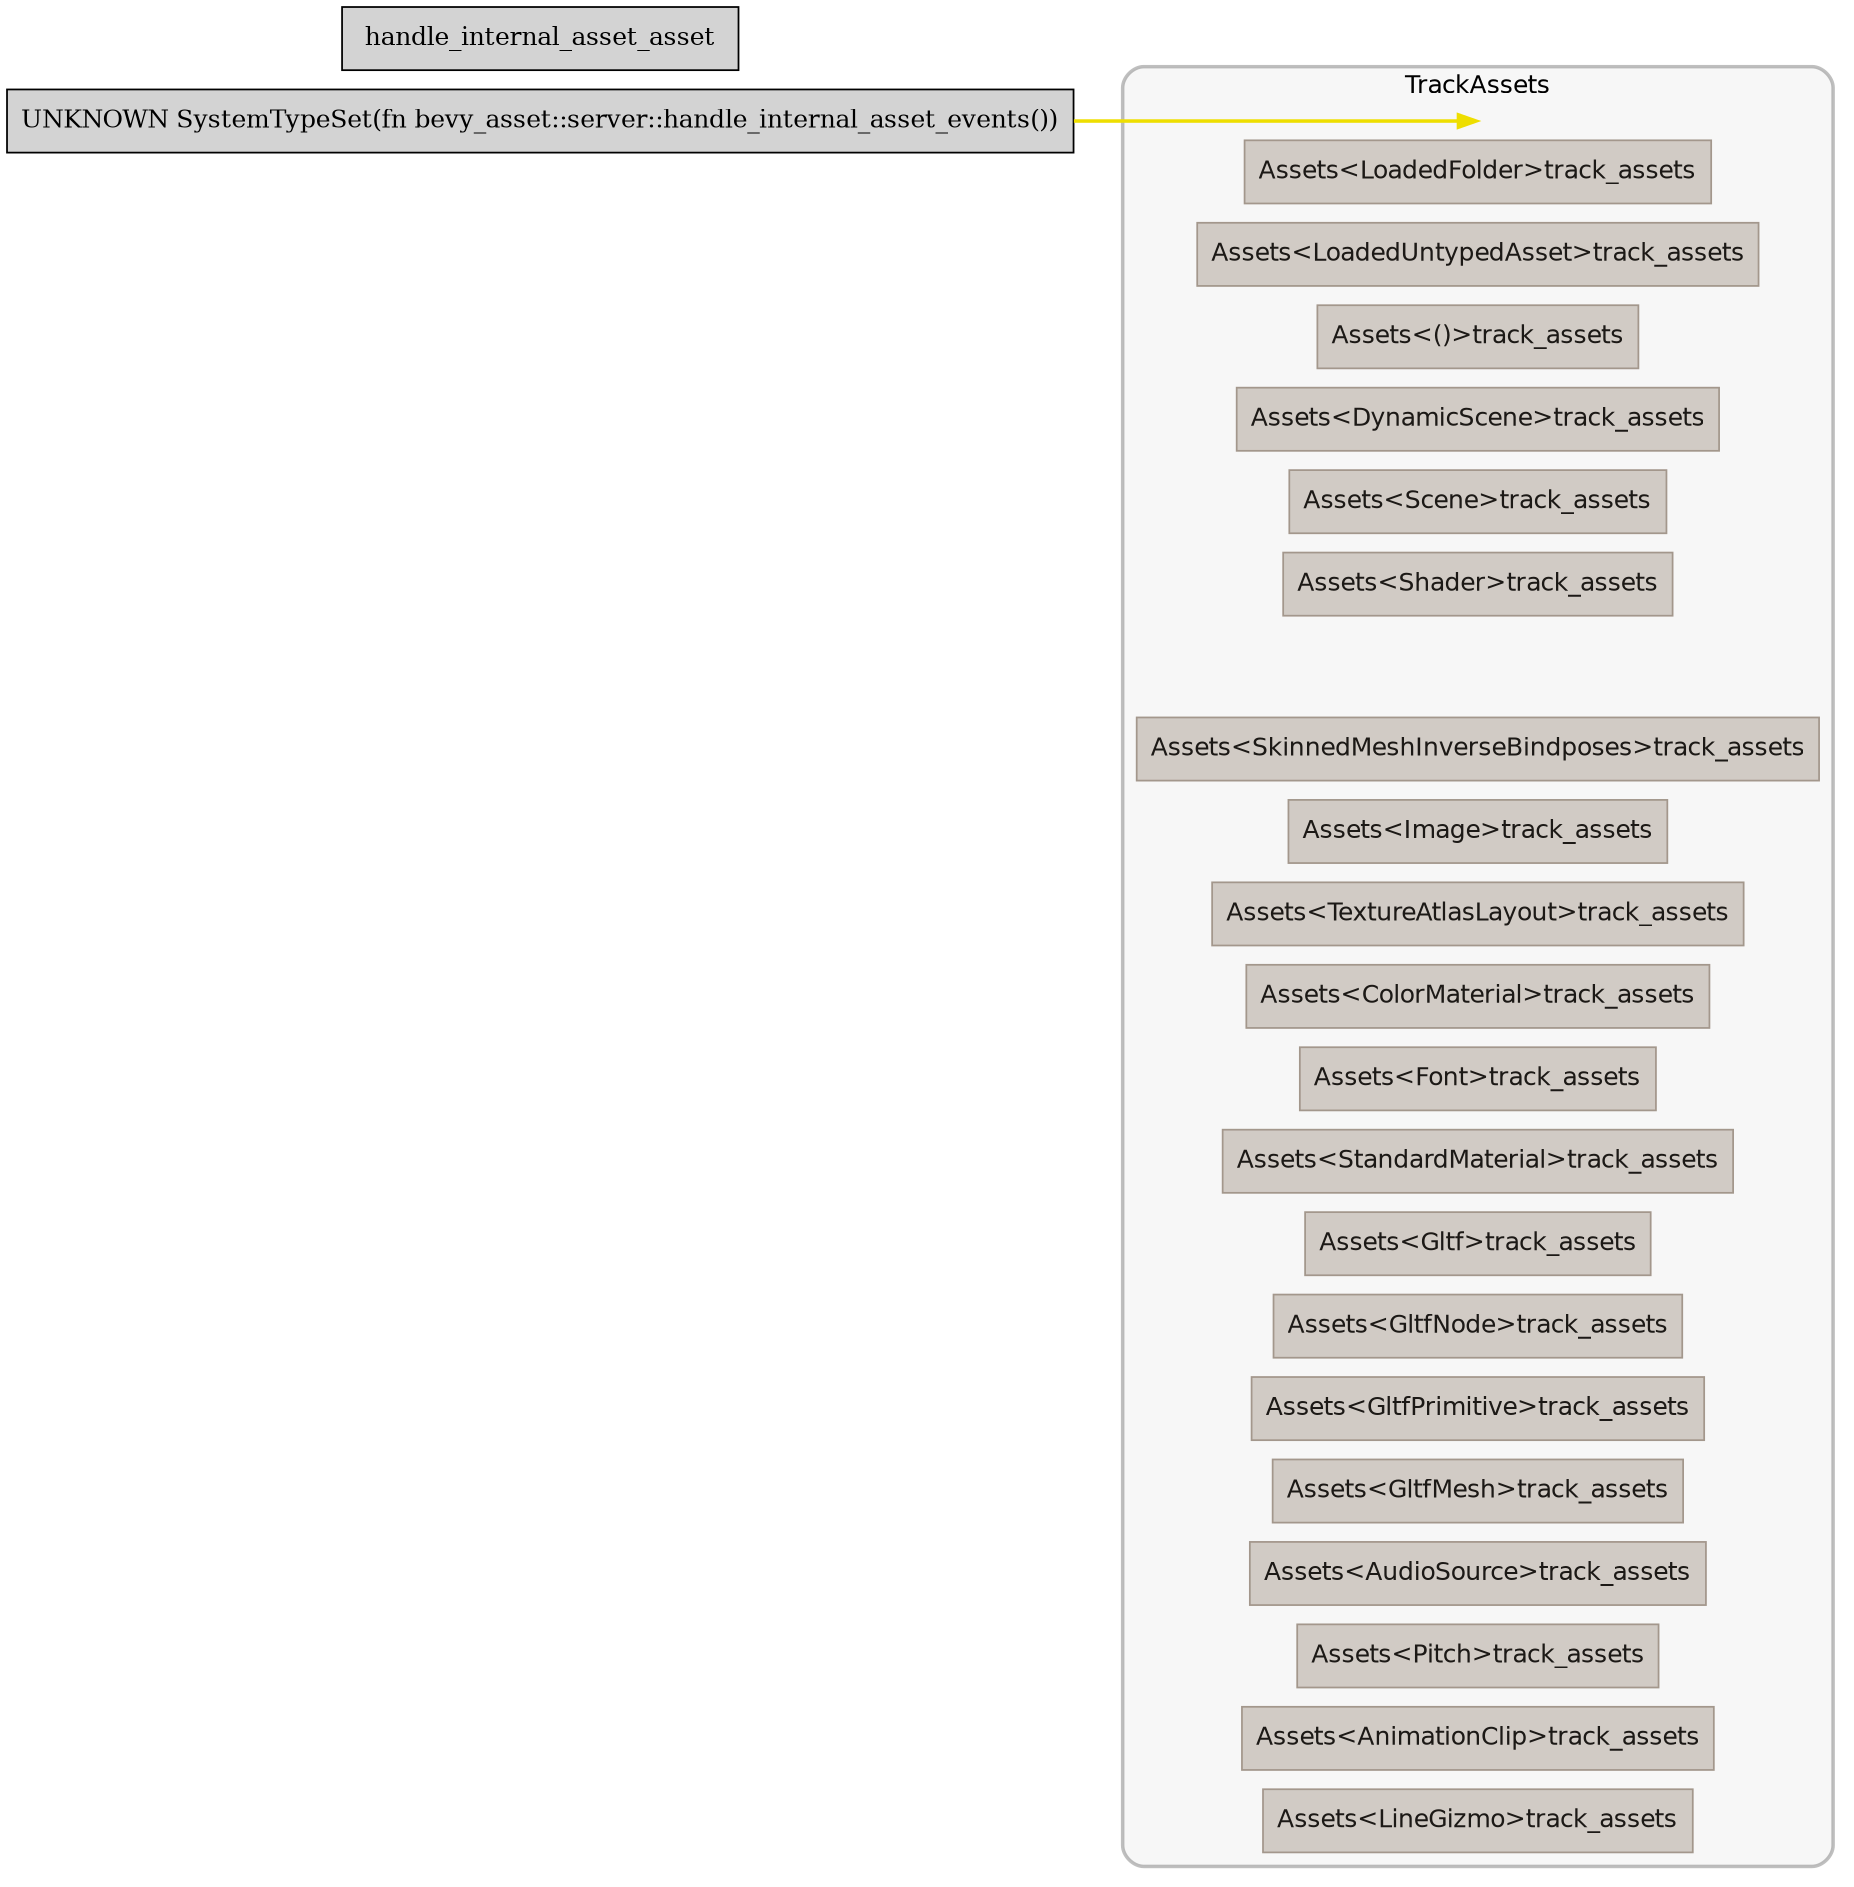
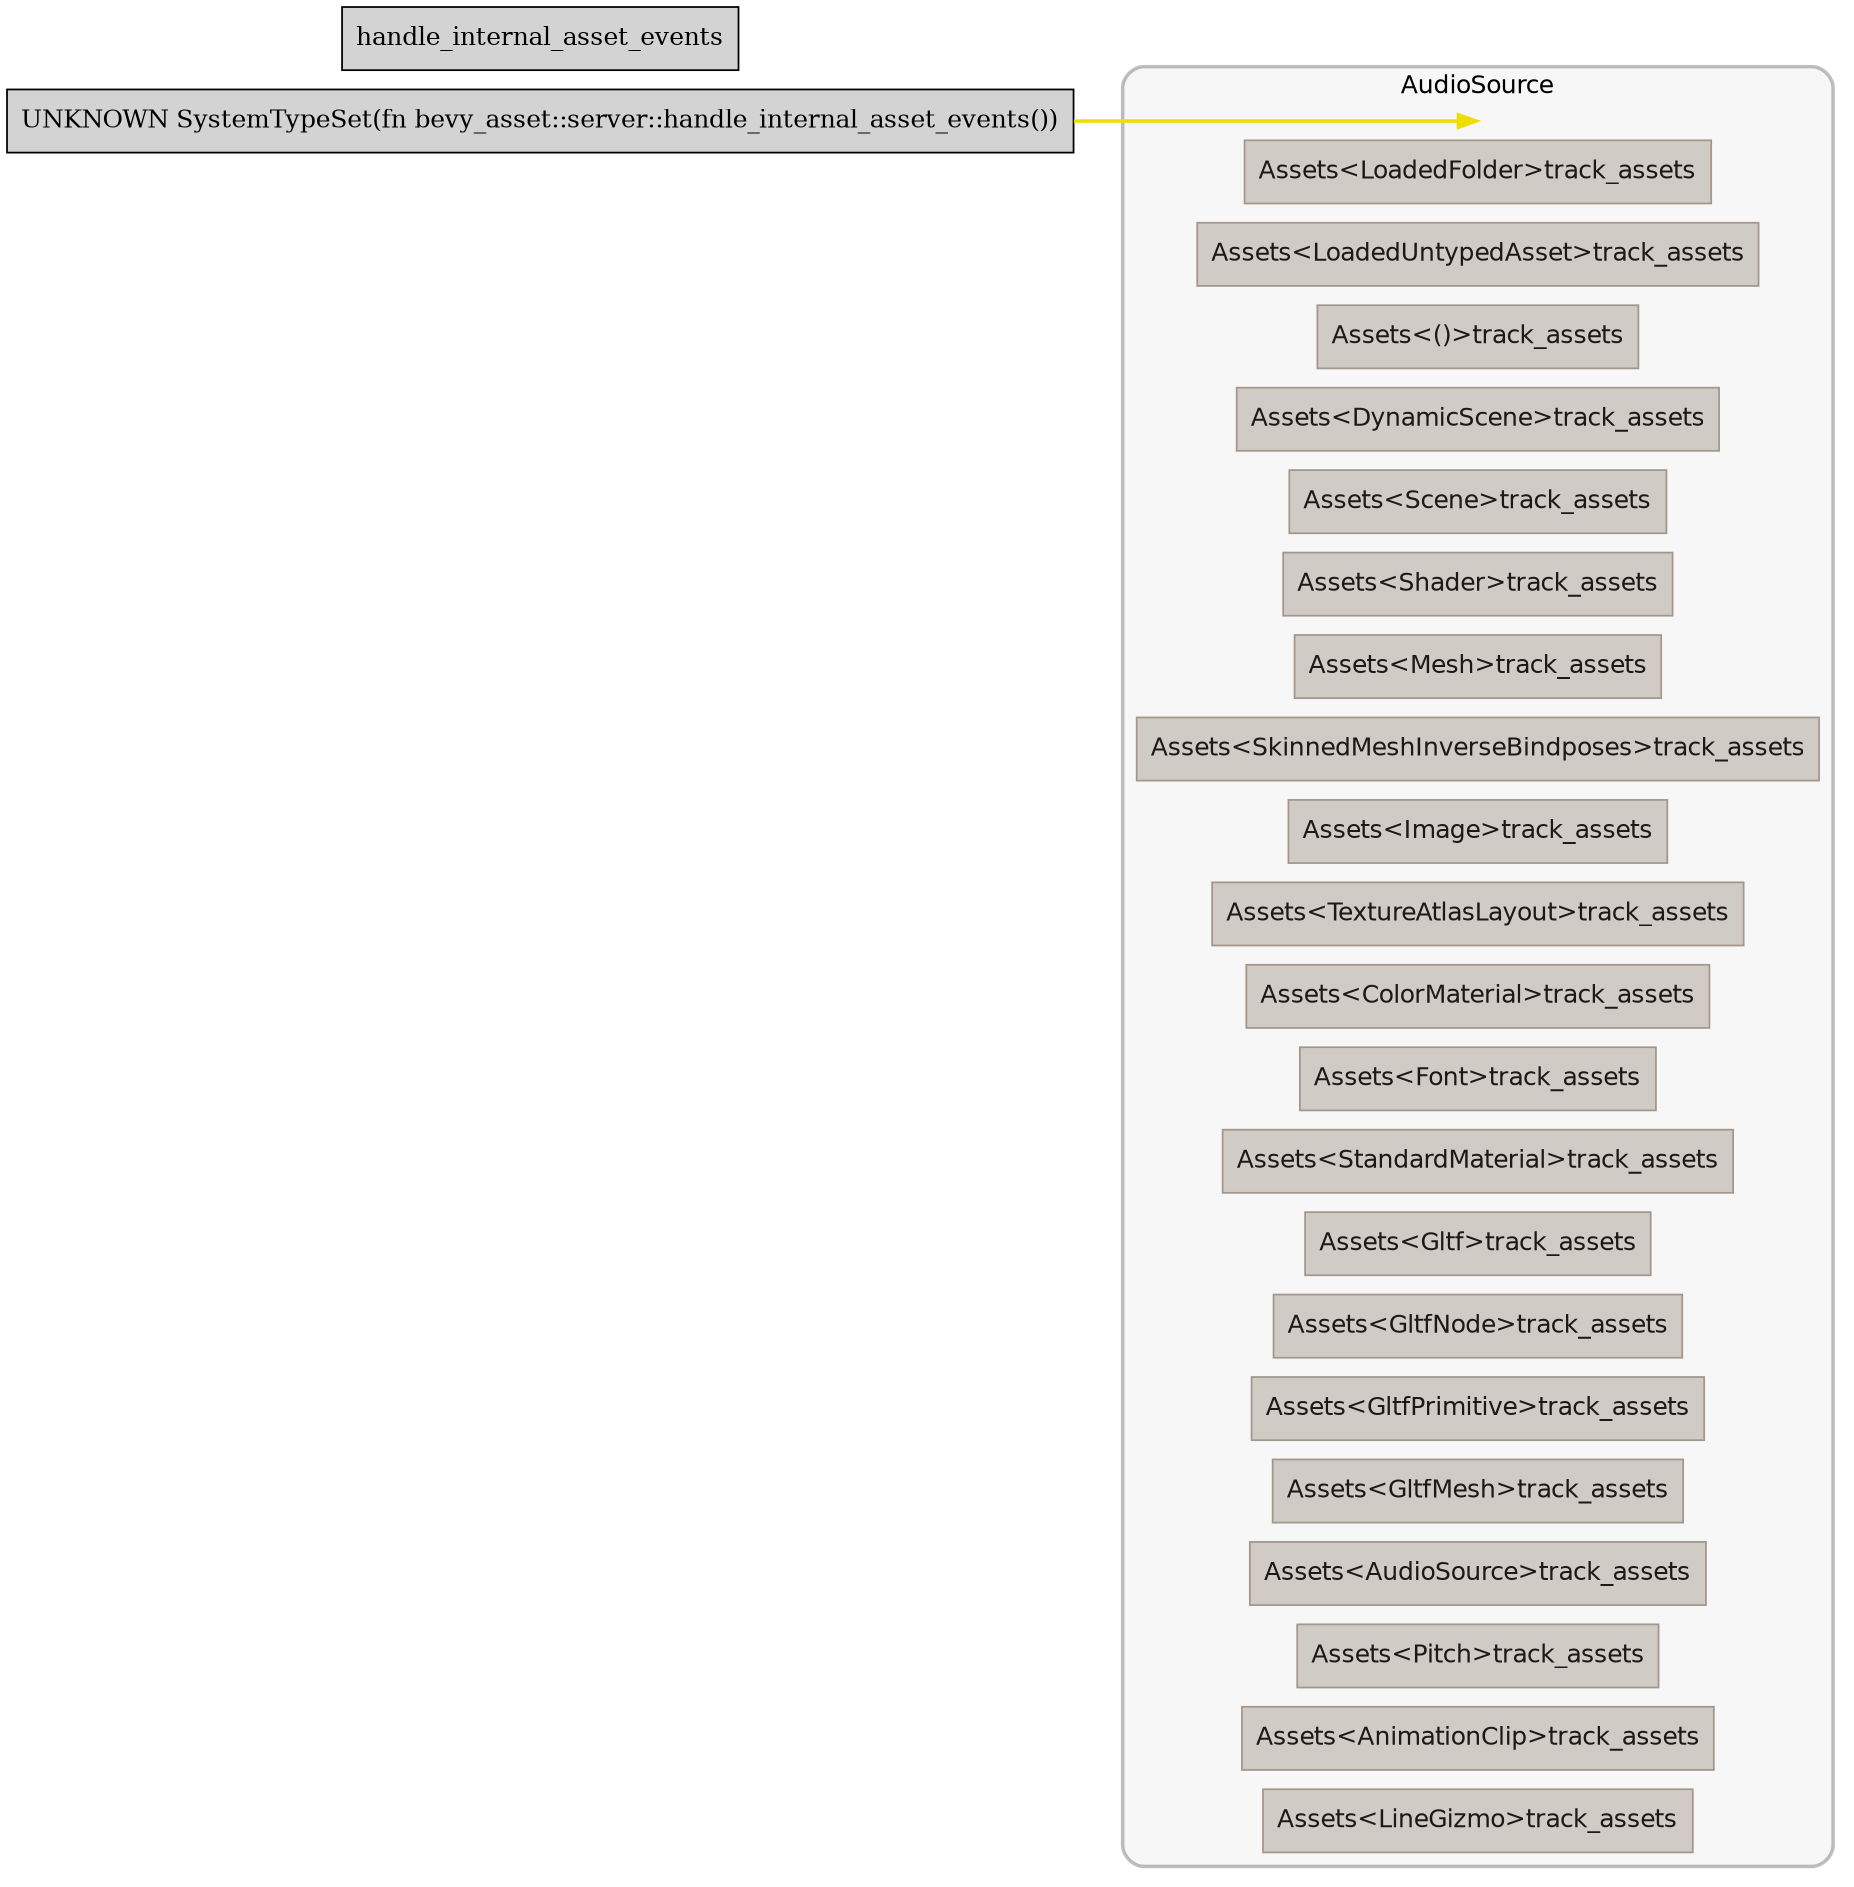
(540, 39) -> (540, 39)
(1478, 87) -> (1478, 87)
none -> (1478, 667)
